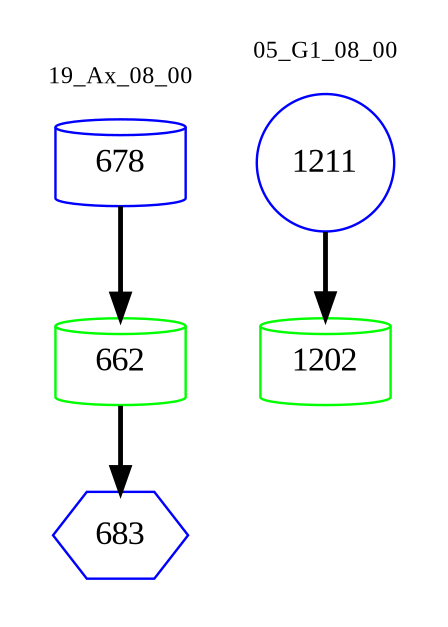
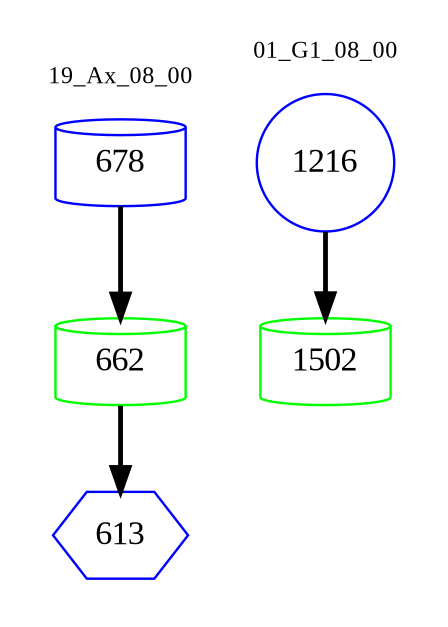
(327, 52) -> (327, 52)
(326, 163) -> (326, 163)
(326, 362) -> (326, 362)
(121, 535) -> (121, 535)
